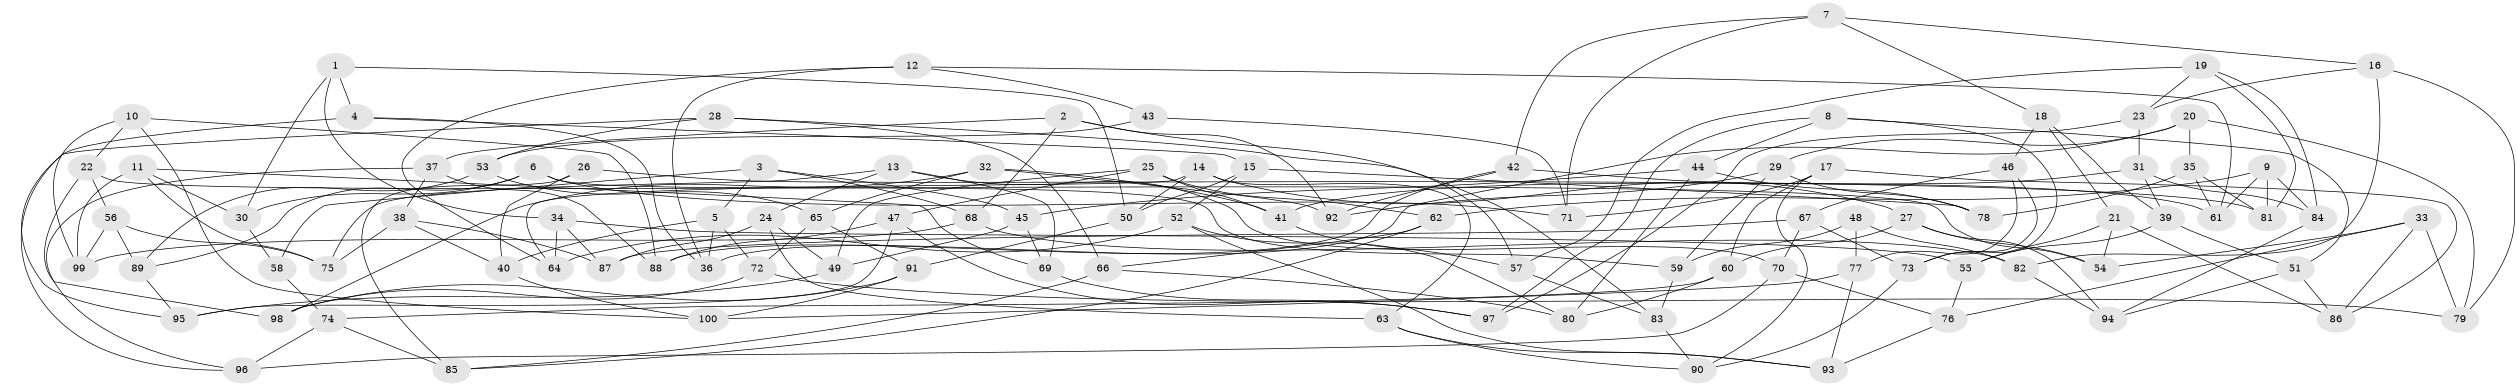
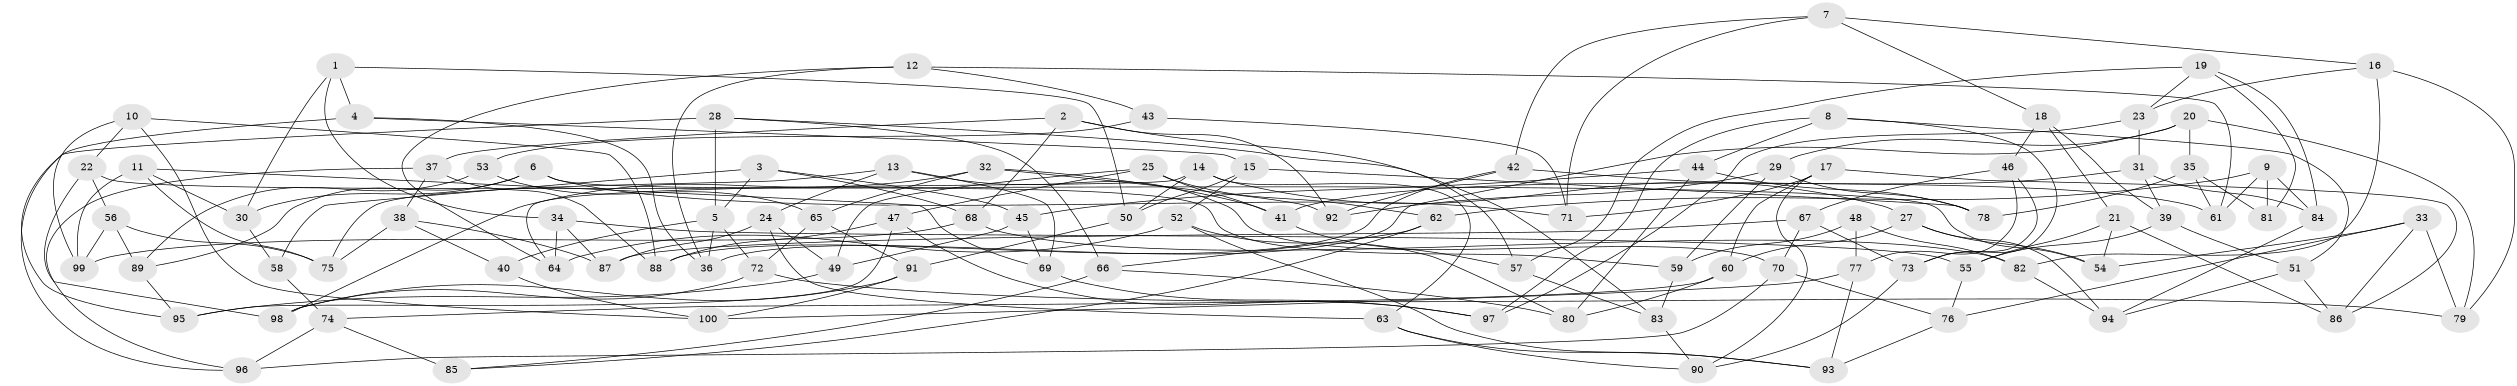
(596, 134) -> (715, 168)
(584, 168) -> none
